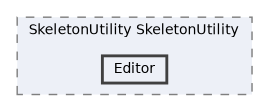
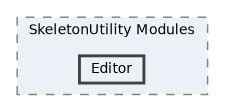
(135, 31) -> (112, 31)
